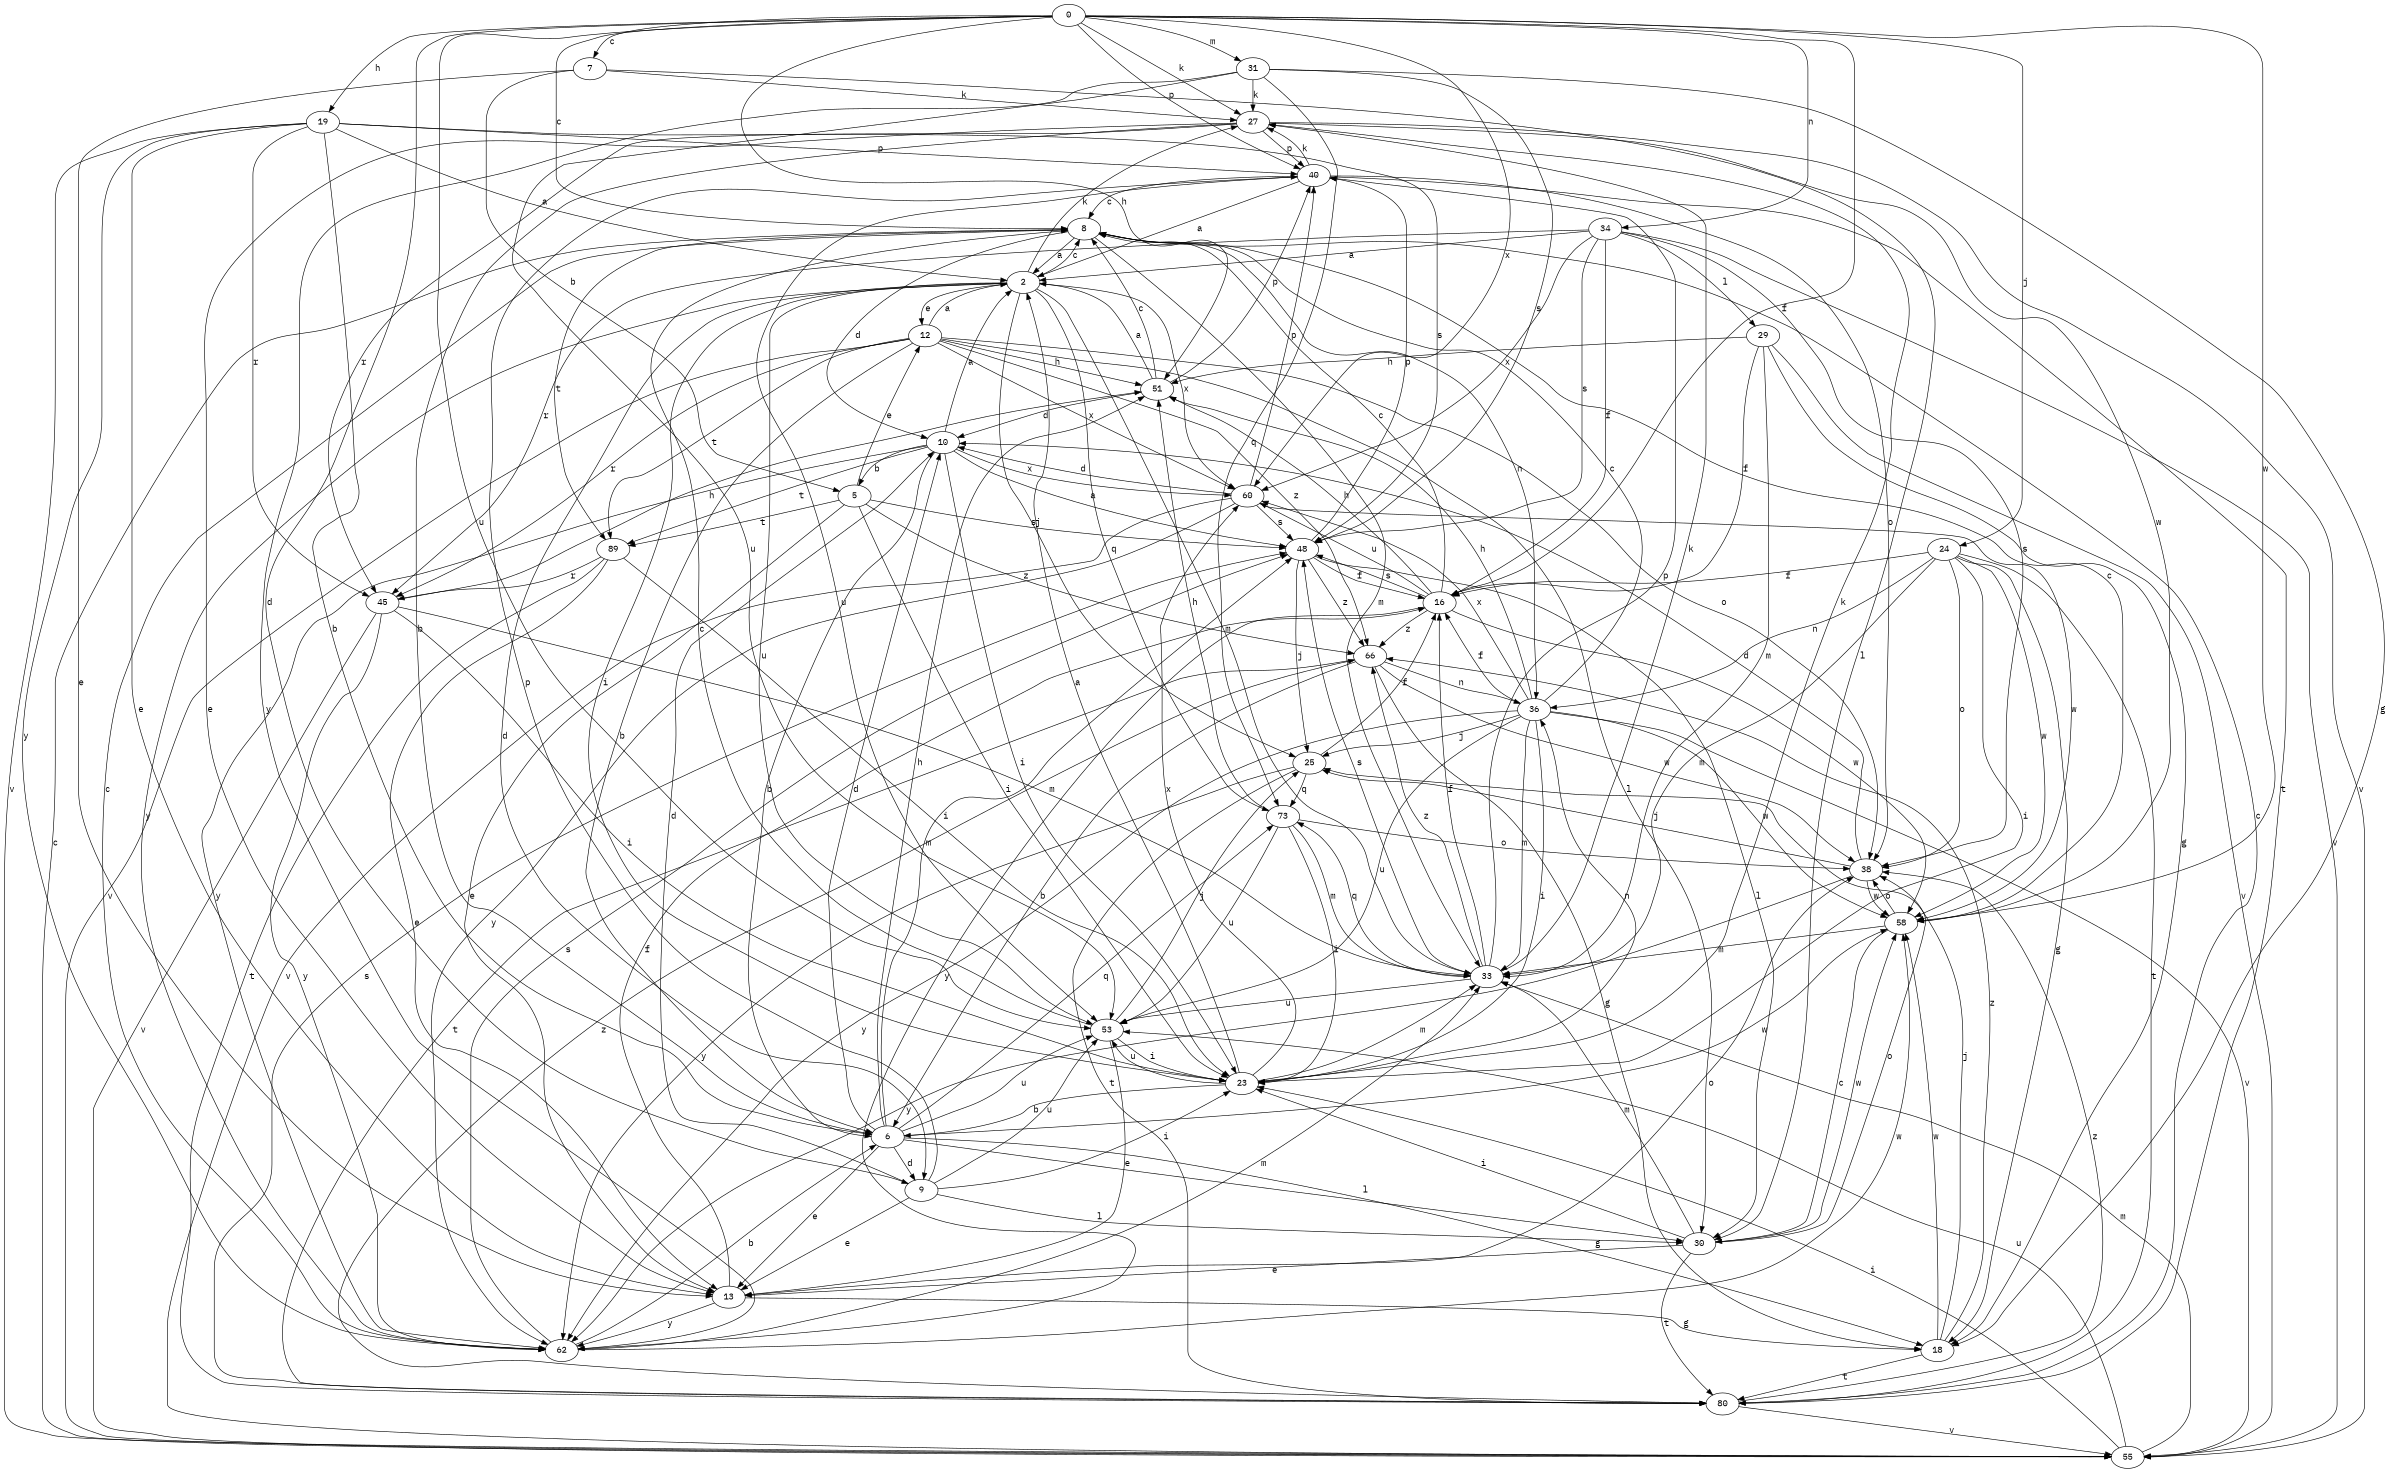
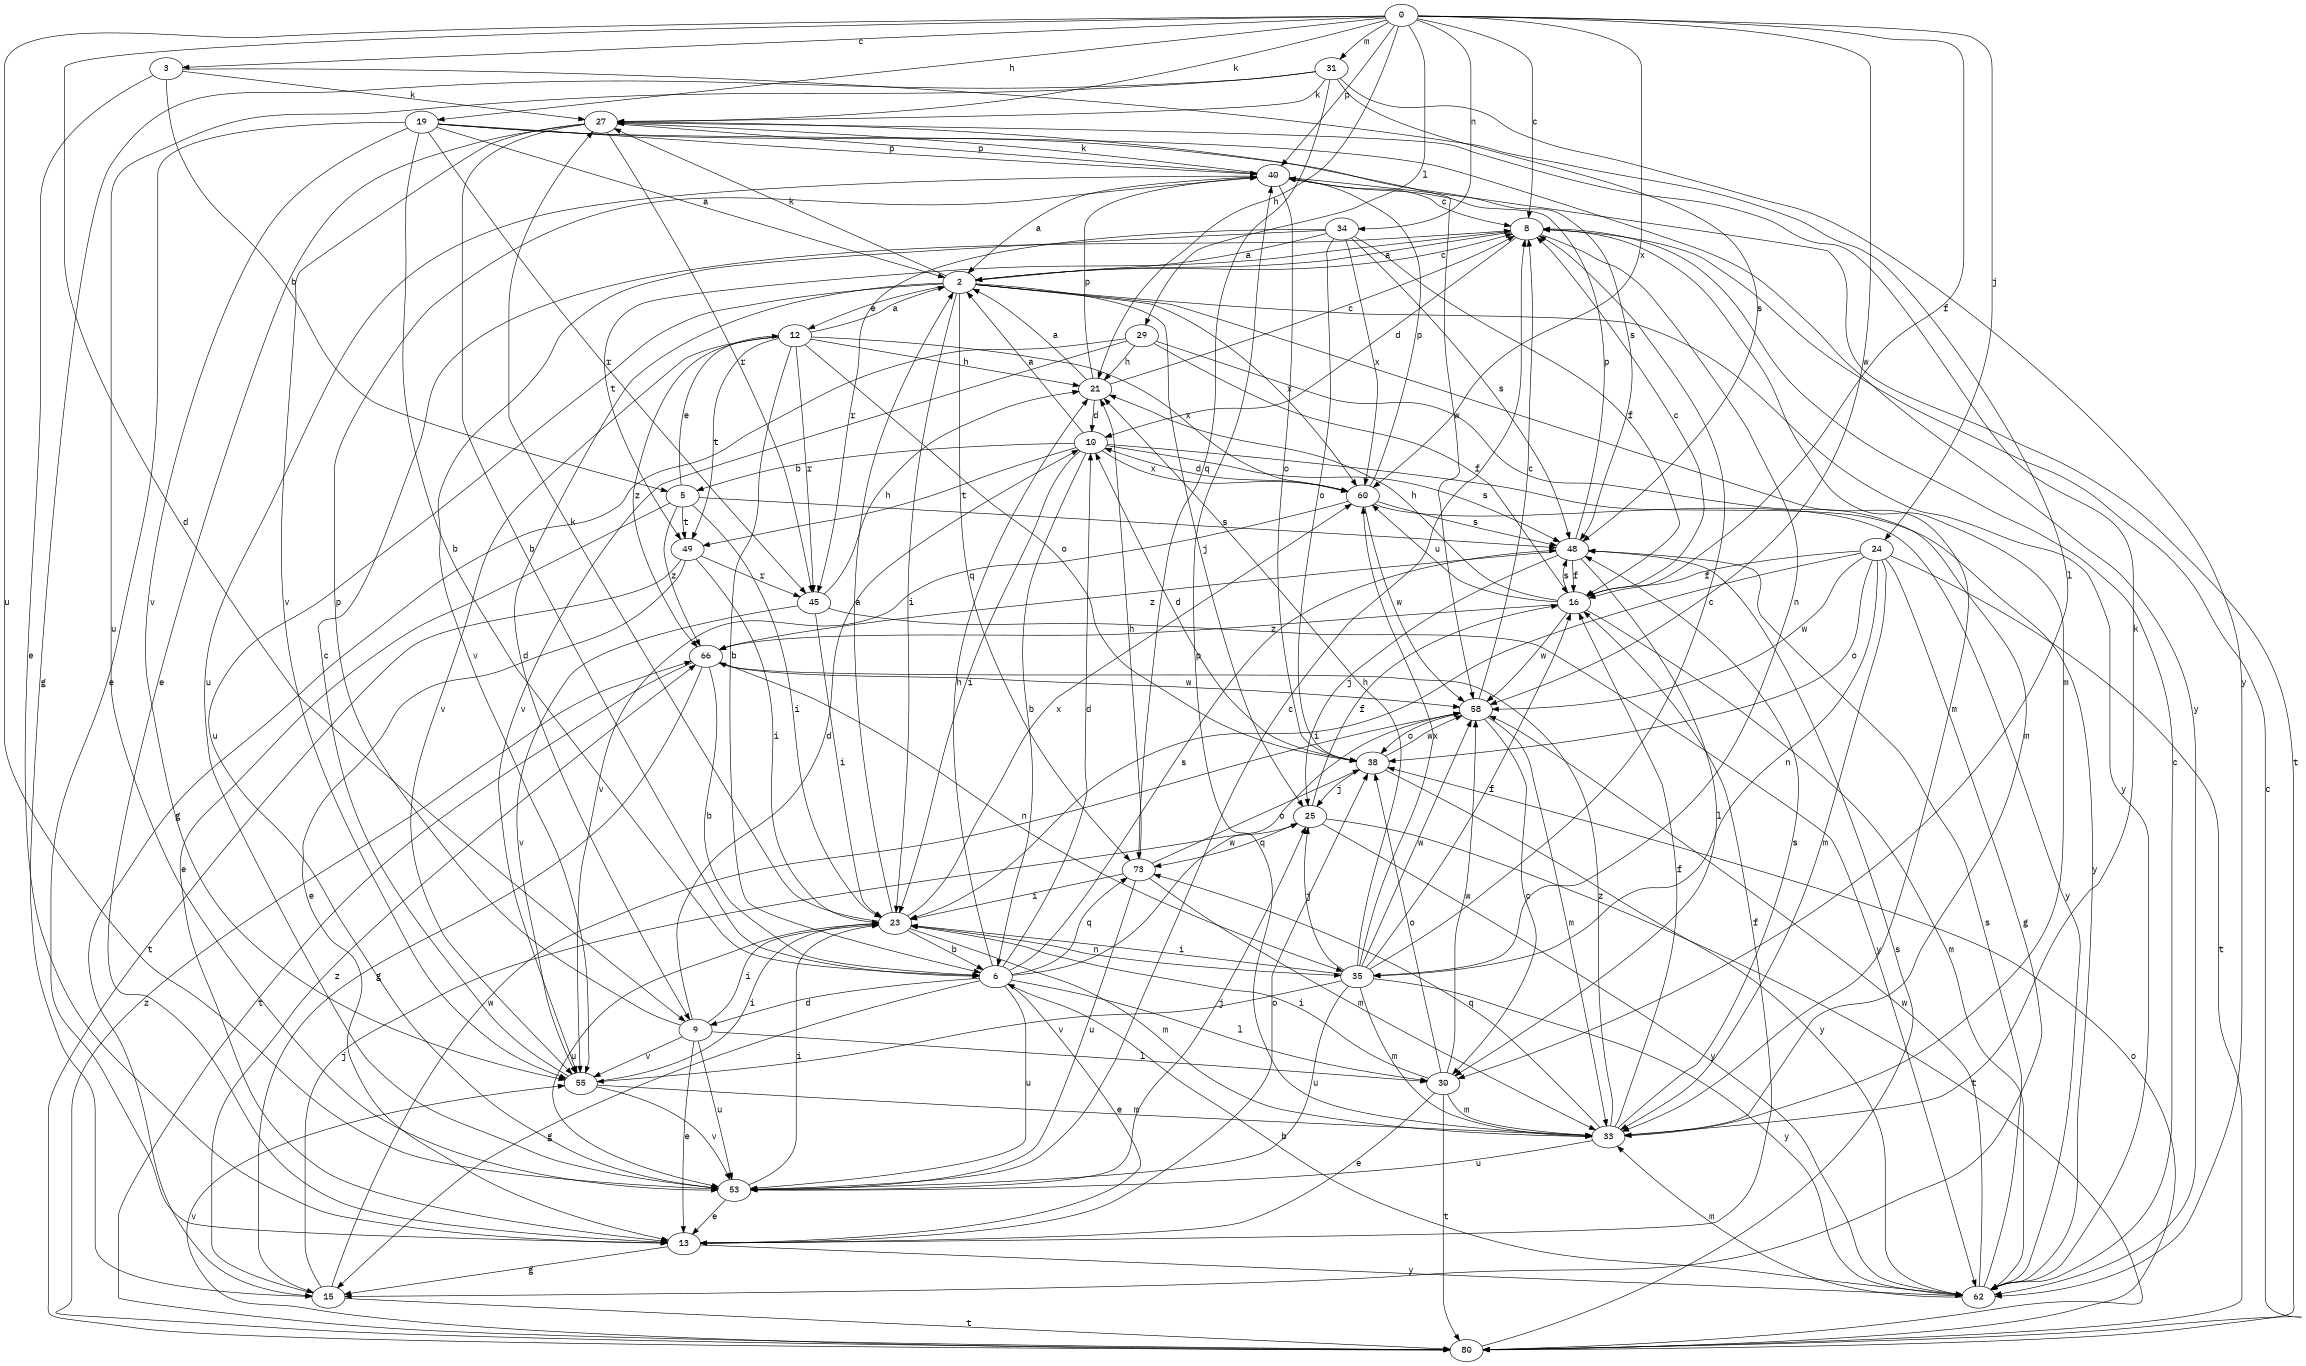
(590, 69) -> (166, 69)
(1692, 267) -> (1344, 211)
(1157, 389) -> (1095, 389)
(1093, 496) -> (1485, 496)
(613, 549) -> (688, 549)
(2025, 549) -> (1322, 496)
(162, 587) -> (2149, 644)
(1568, 614) -> none
(1534, 710) -> (1357, 977)
(946, 753) -> none
(1617, 761) -> (1068, 683)
(929, 843) -> (1184, 763)
(947, 977) -> (1951, 950)
none -> (641, 1055)
(2095, 1137) -> (2134, 1057)
(2019, 1244) -> (714, 1137)
(1937, 1351) -> (328, 1297)
